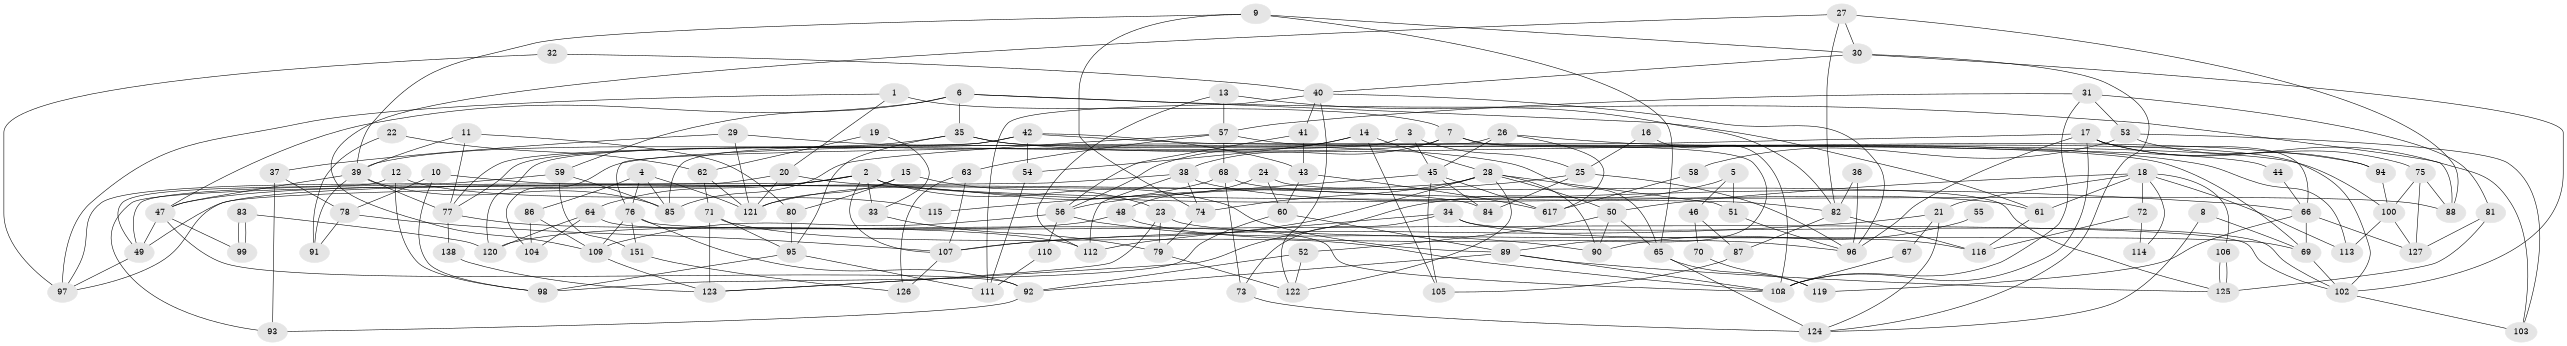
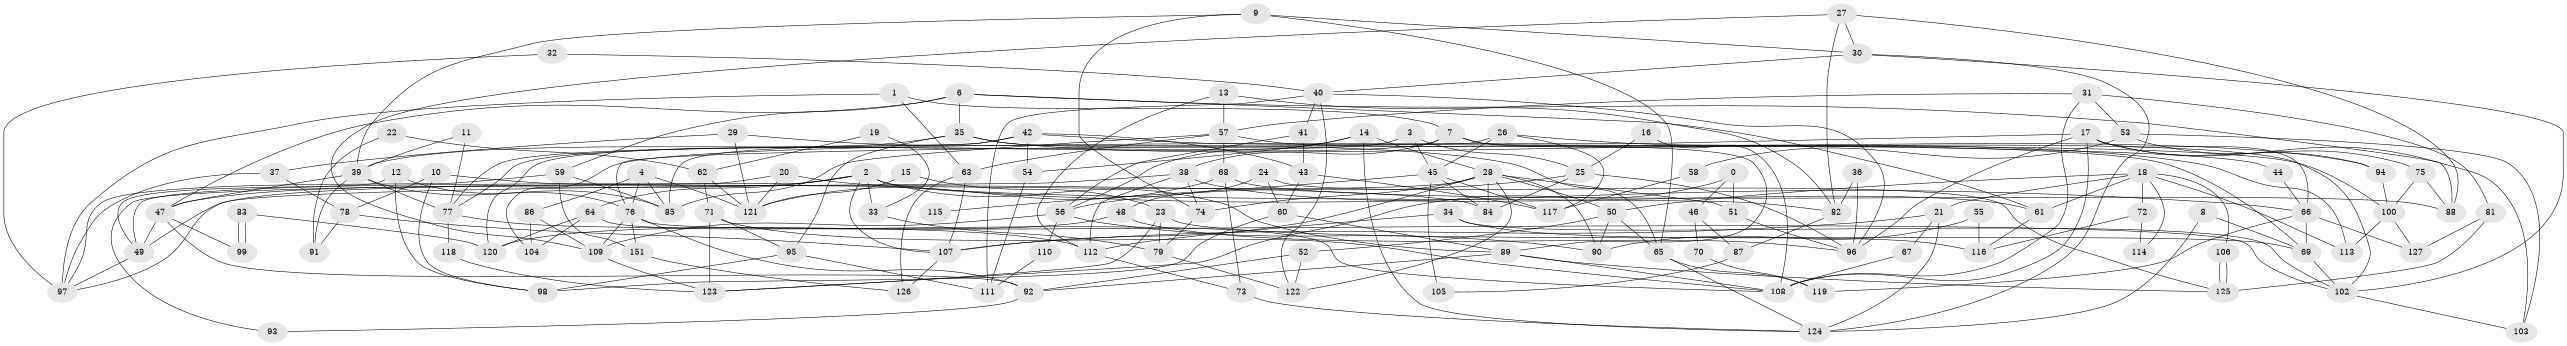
(839, 133) -> (931, 133)
(1734, 173) -> (1734, 173)
none -> (1488, 193)
(664, 197) -> (567, 194)
(792, 213) -> none
(1402, 213) -> (1479, 316)
(1550, 213) -> (1550, 213)
(2418, 213) -> none
(1330, 227) -> (1157, 270)
(1907, 233) -> (1979, 233)
(274, 253) -> (151, 188)
(449, 253) -> (449, 253)
